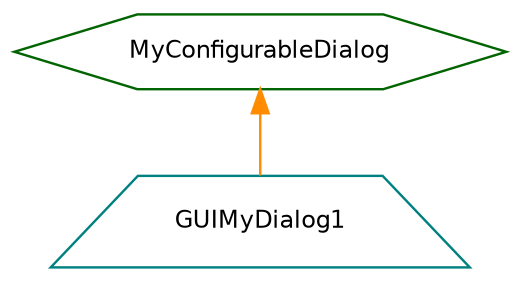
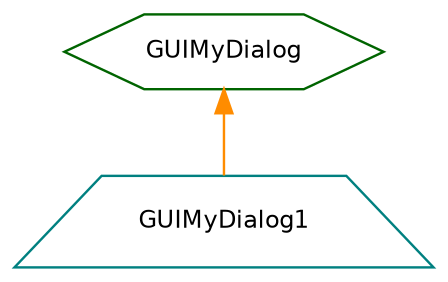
(260, 52) -> (224, 52)
